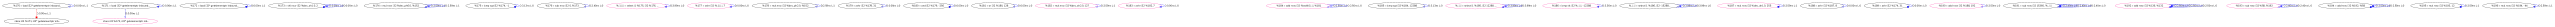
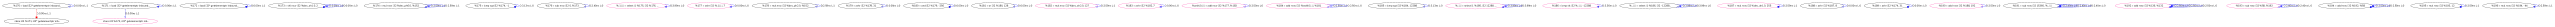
none -> (1214, 6)
(1650, 6) -> (1650, 6)
